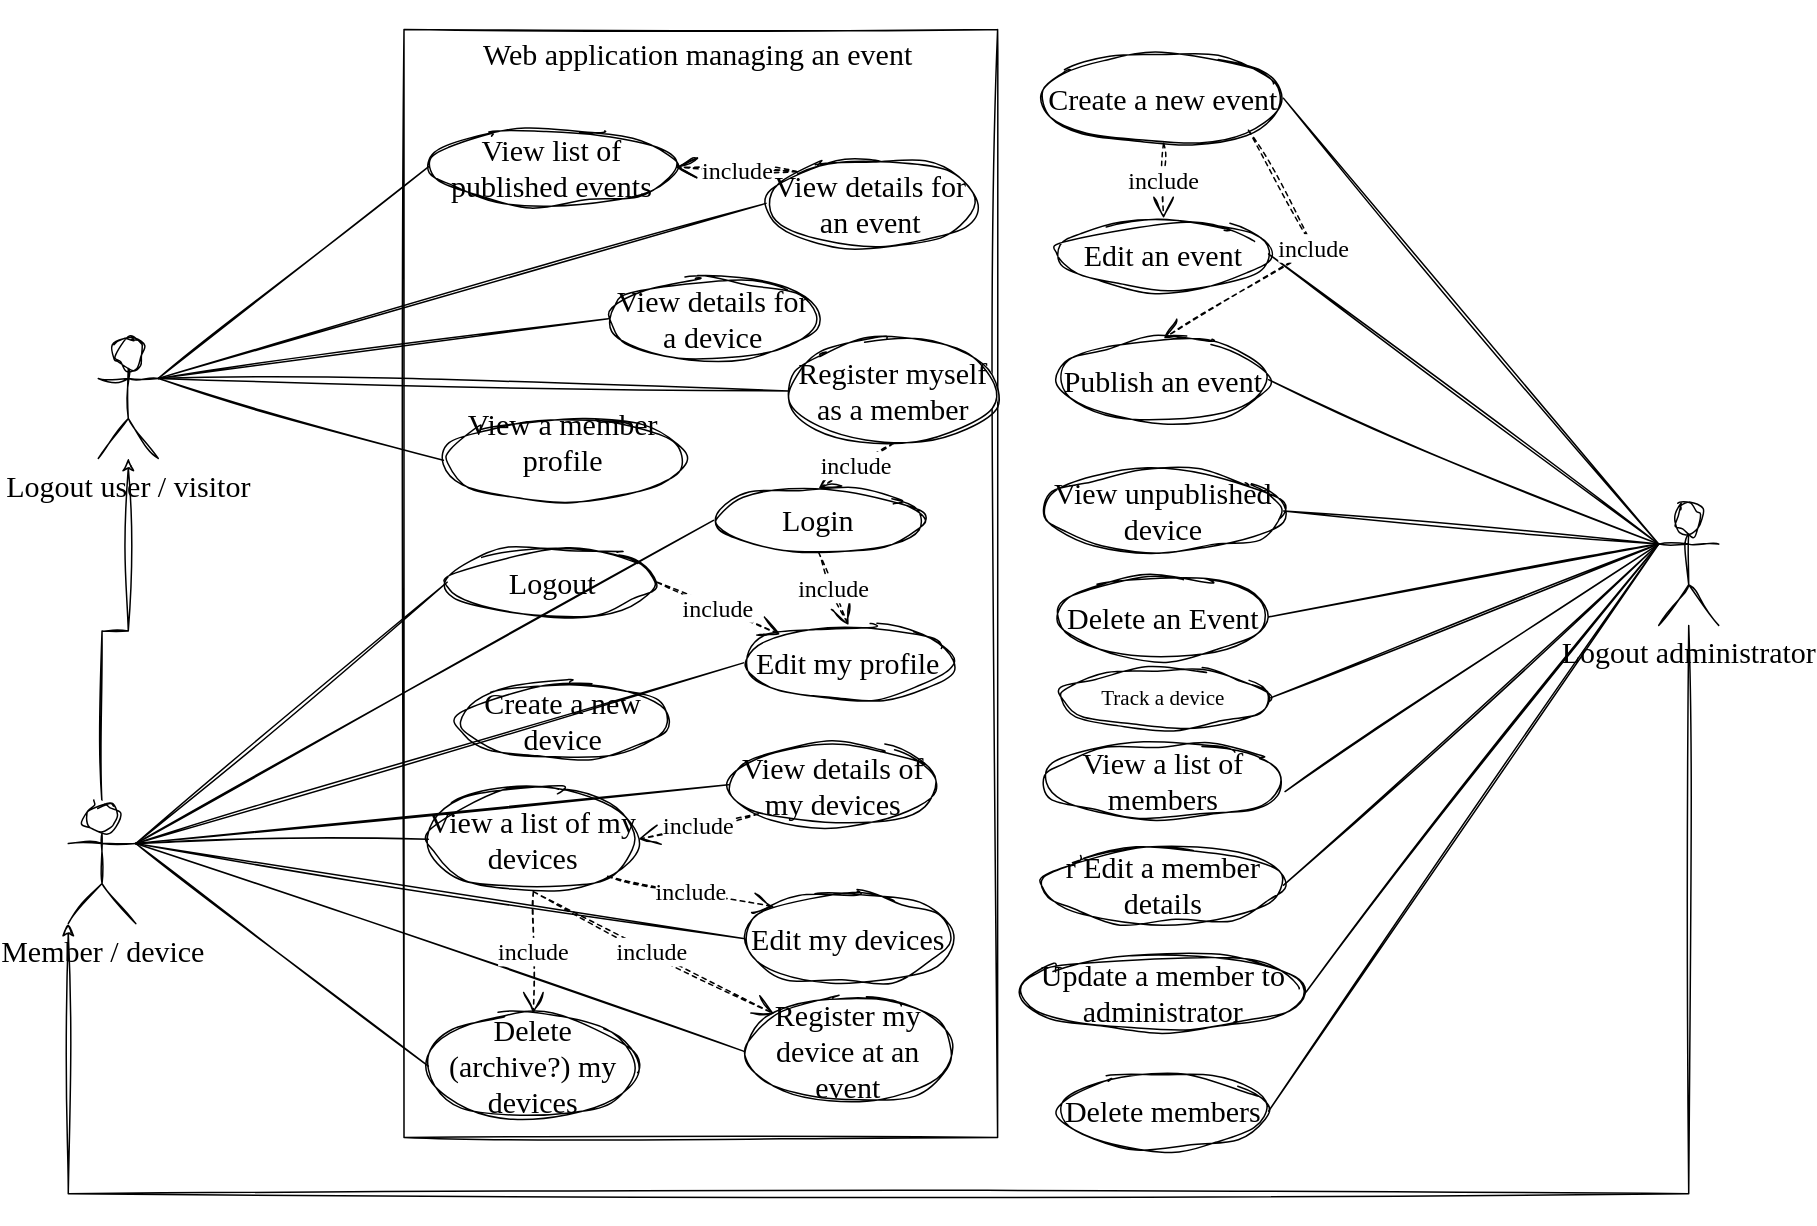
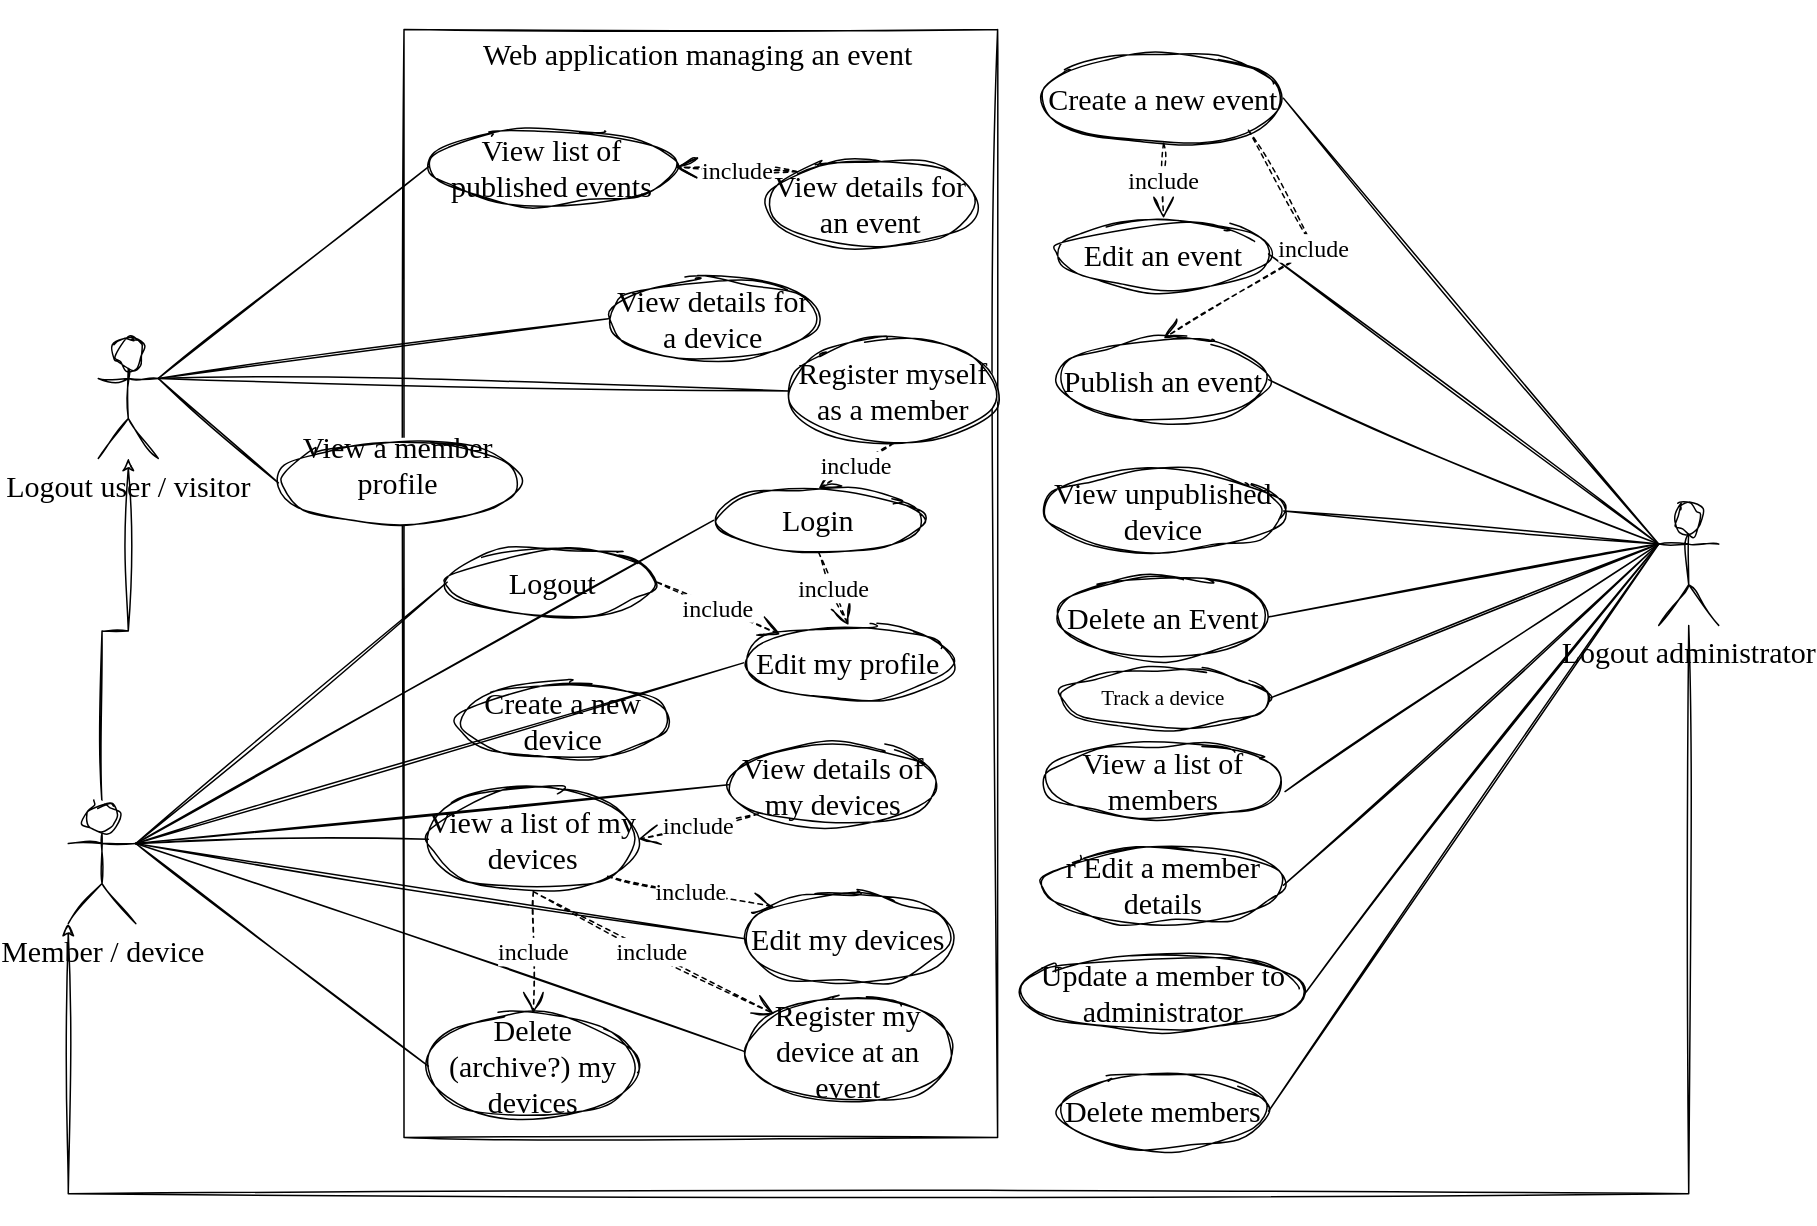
(308, 335) -> none
(563, 460) -> (398, 483)
